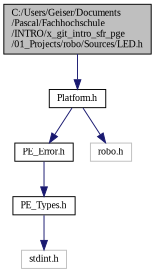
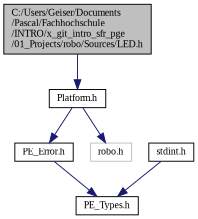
(44, 228) -> (143, 176)
(44, 259) -> (171, 152)
